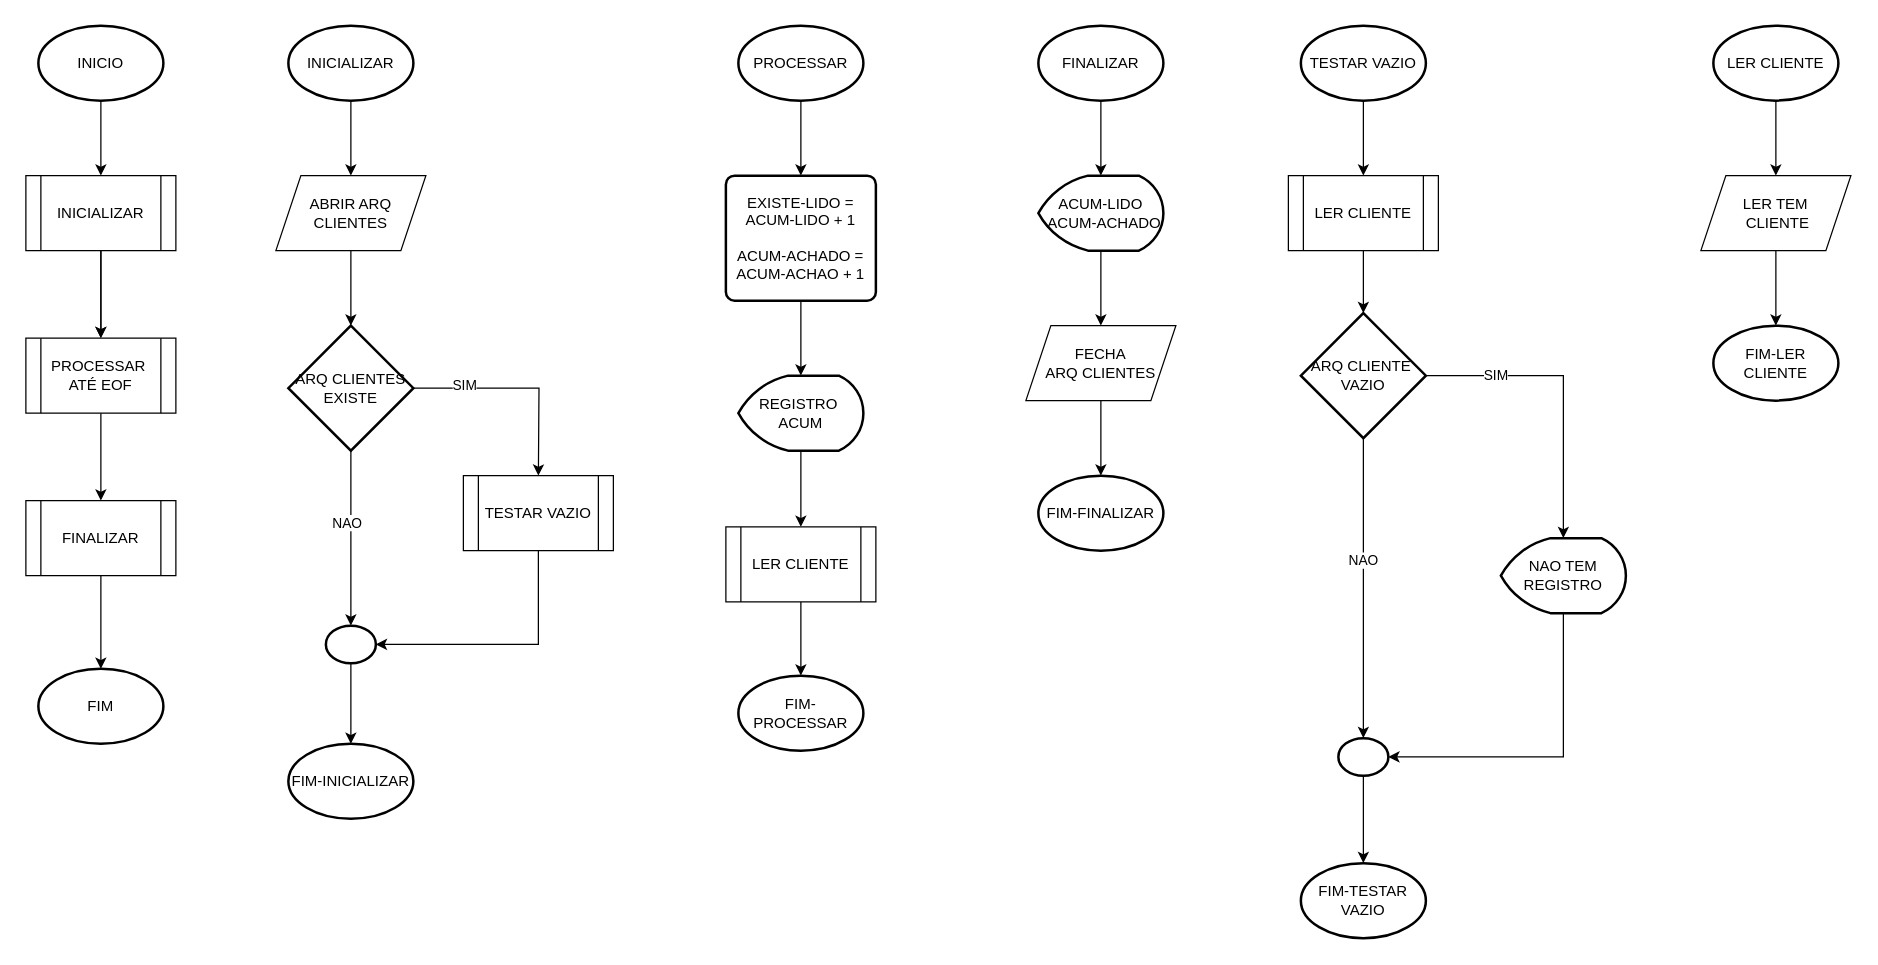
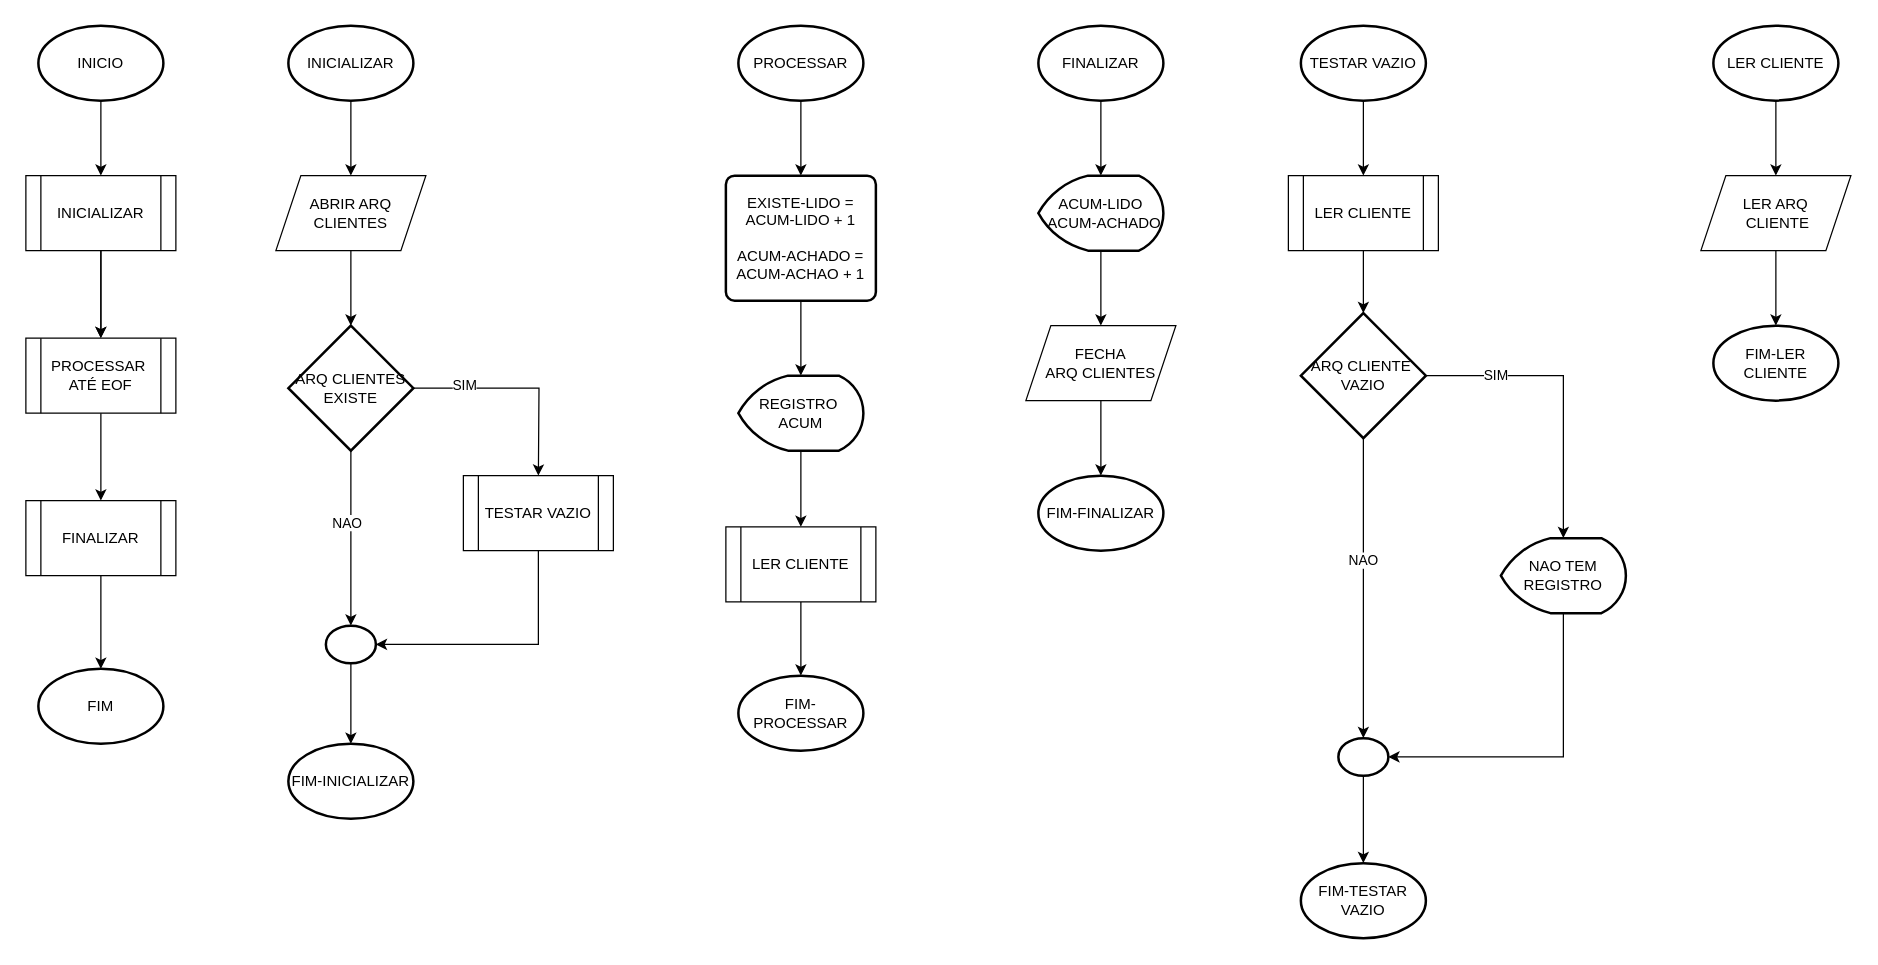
(1776, 213) -> (1776, 213)
